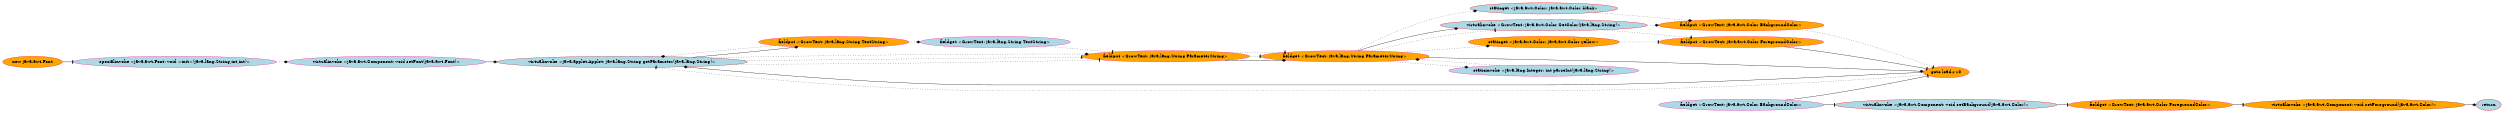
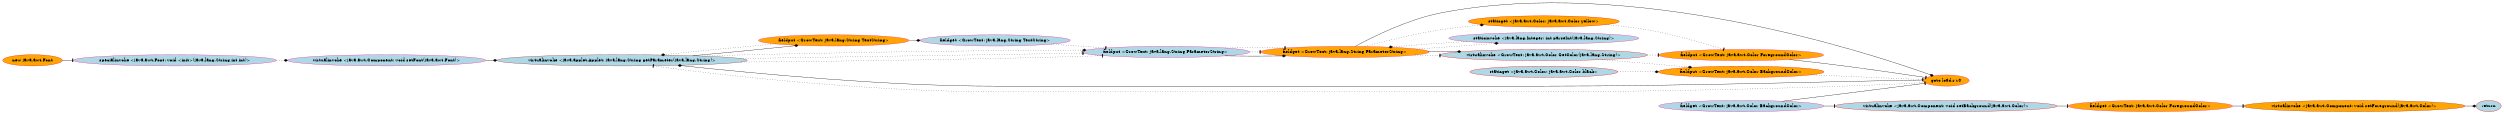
(1413, 25) -> none
(913, 42) -> (913, 40)
(1166, 56) -> (1166, 52)
